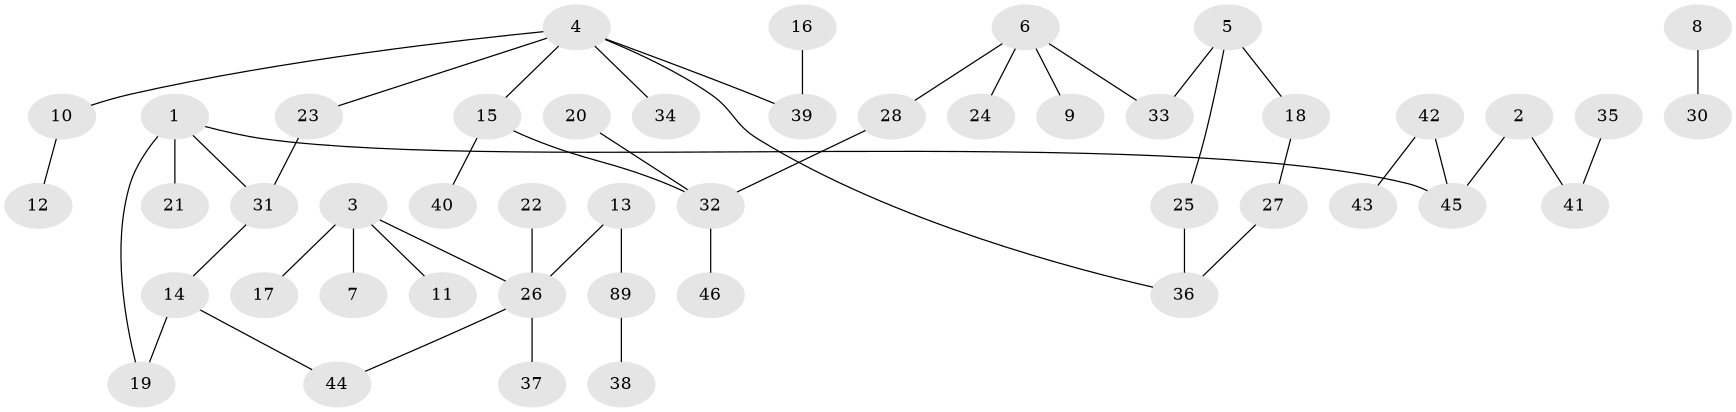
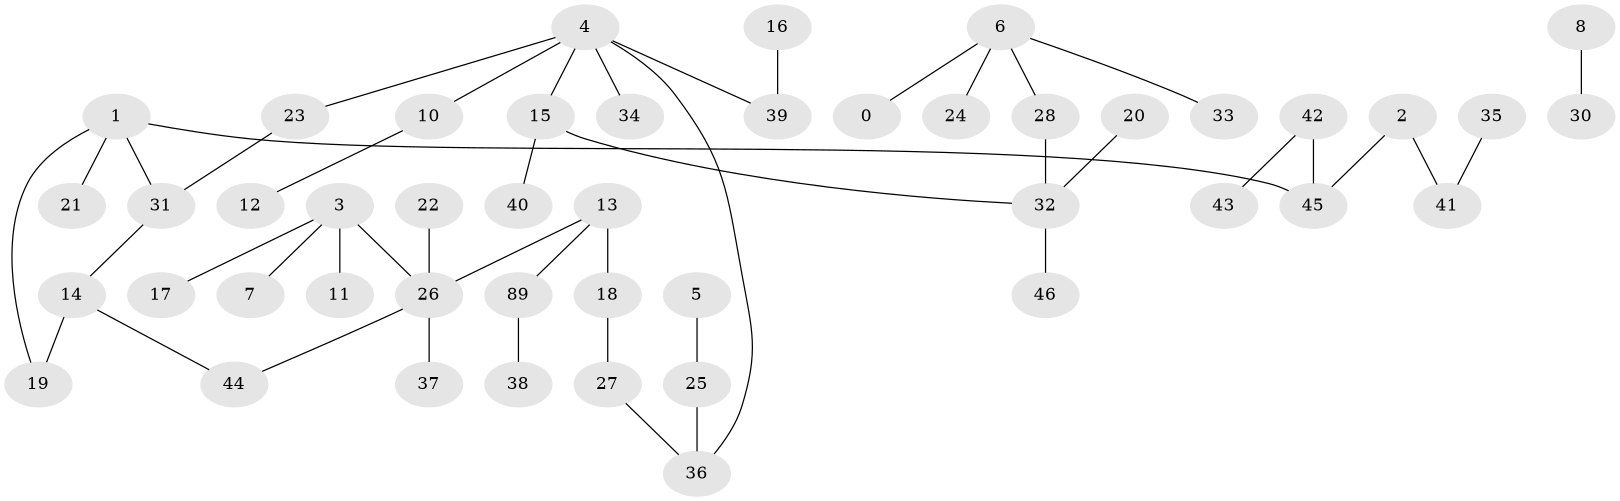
(1194, 72) -> none
(1262, 72) -> (608, 251)
(1070, 117) -> (867, 117)
